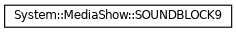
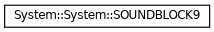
(118, 16) -> (107, 16)
